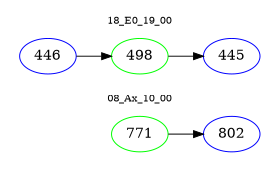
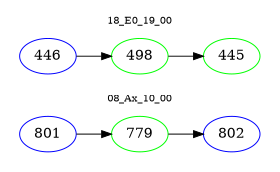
(232, 56) -> (232, 56)
none -> (48, 134)
(140, 134) -> (140, 134)
